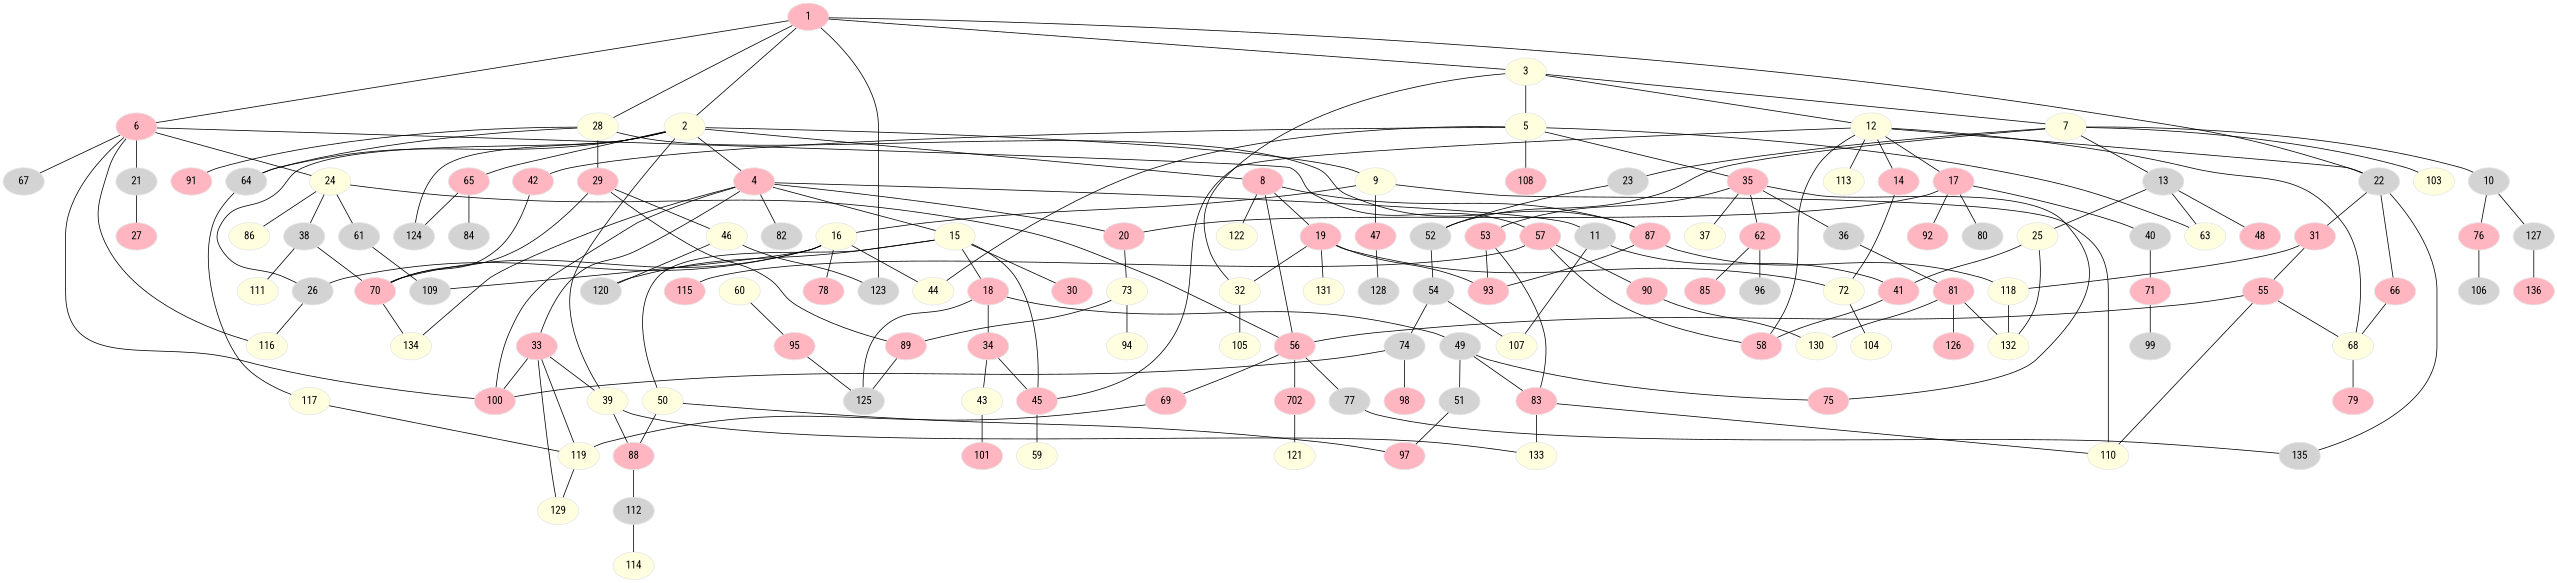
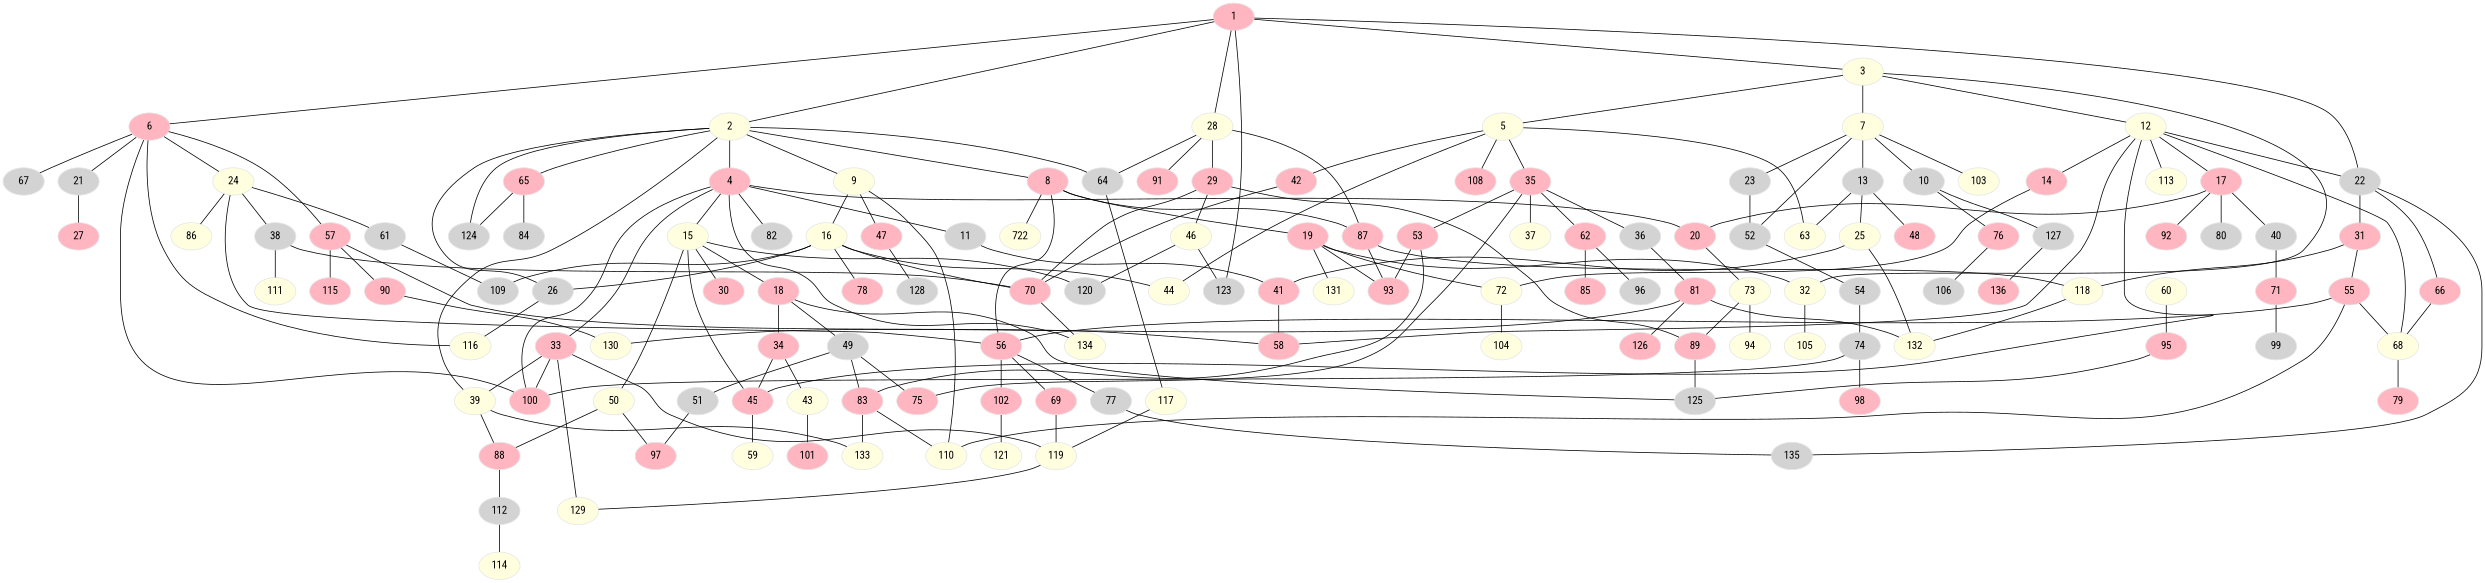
(1237, 236) -> (1020, 236)
(1517, 346) -> none
(1295, 401) -> (1001, 401)
